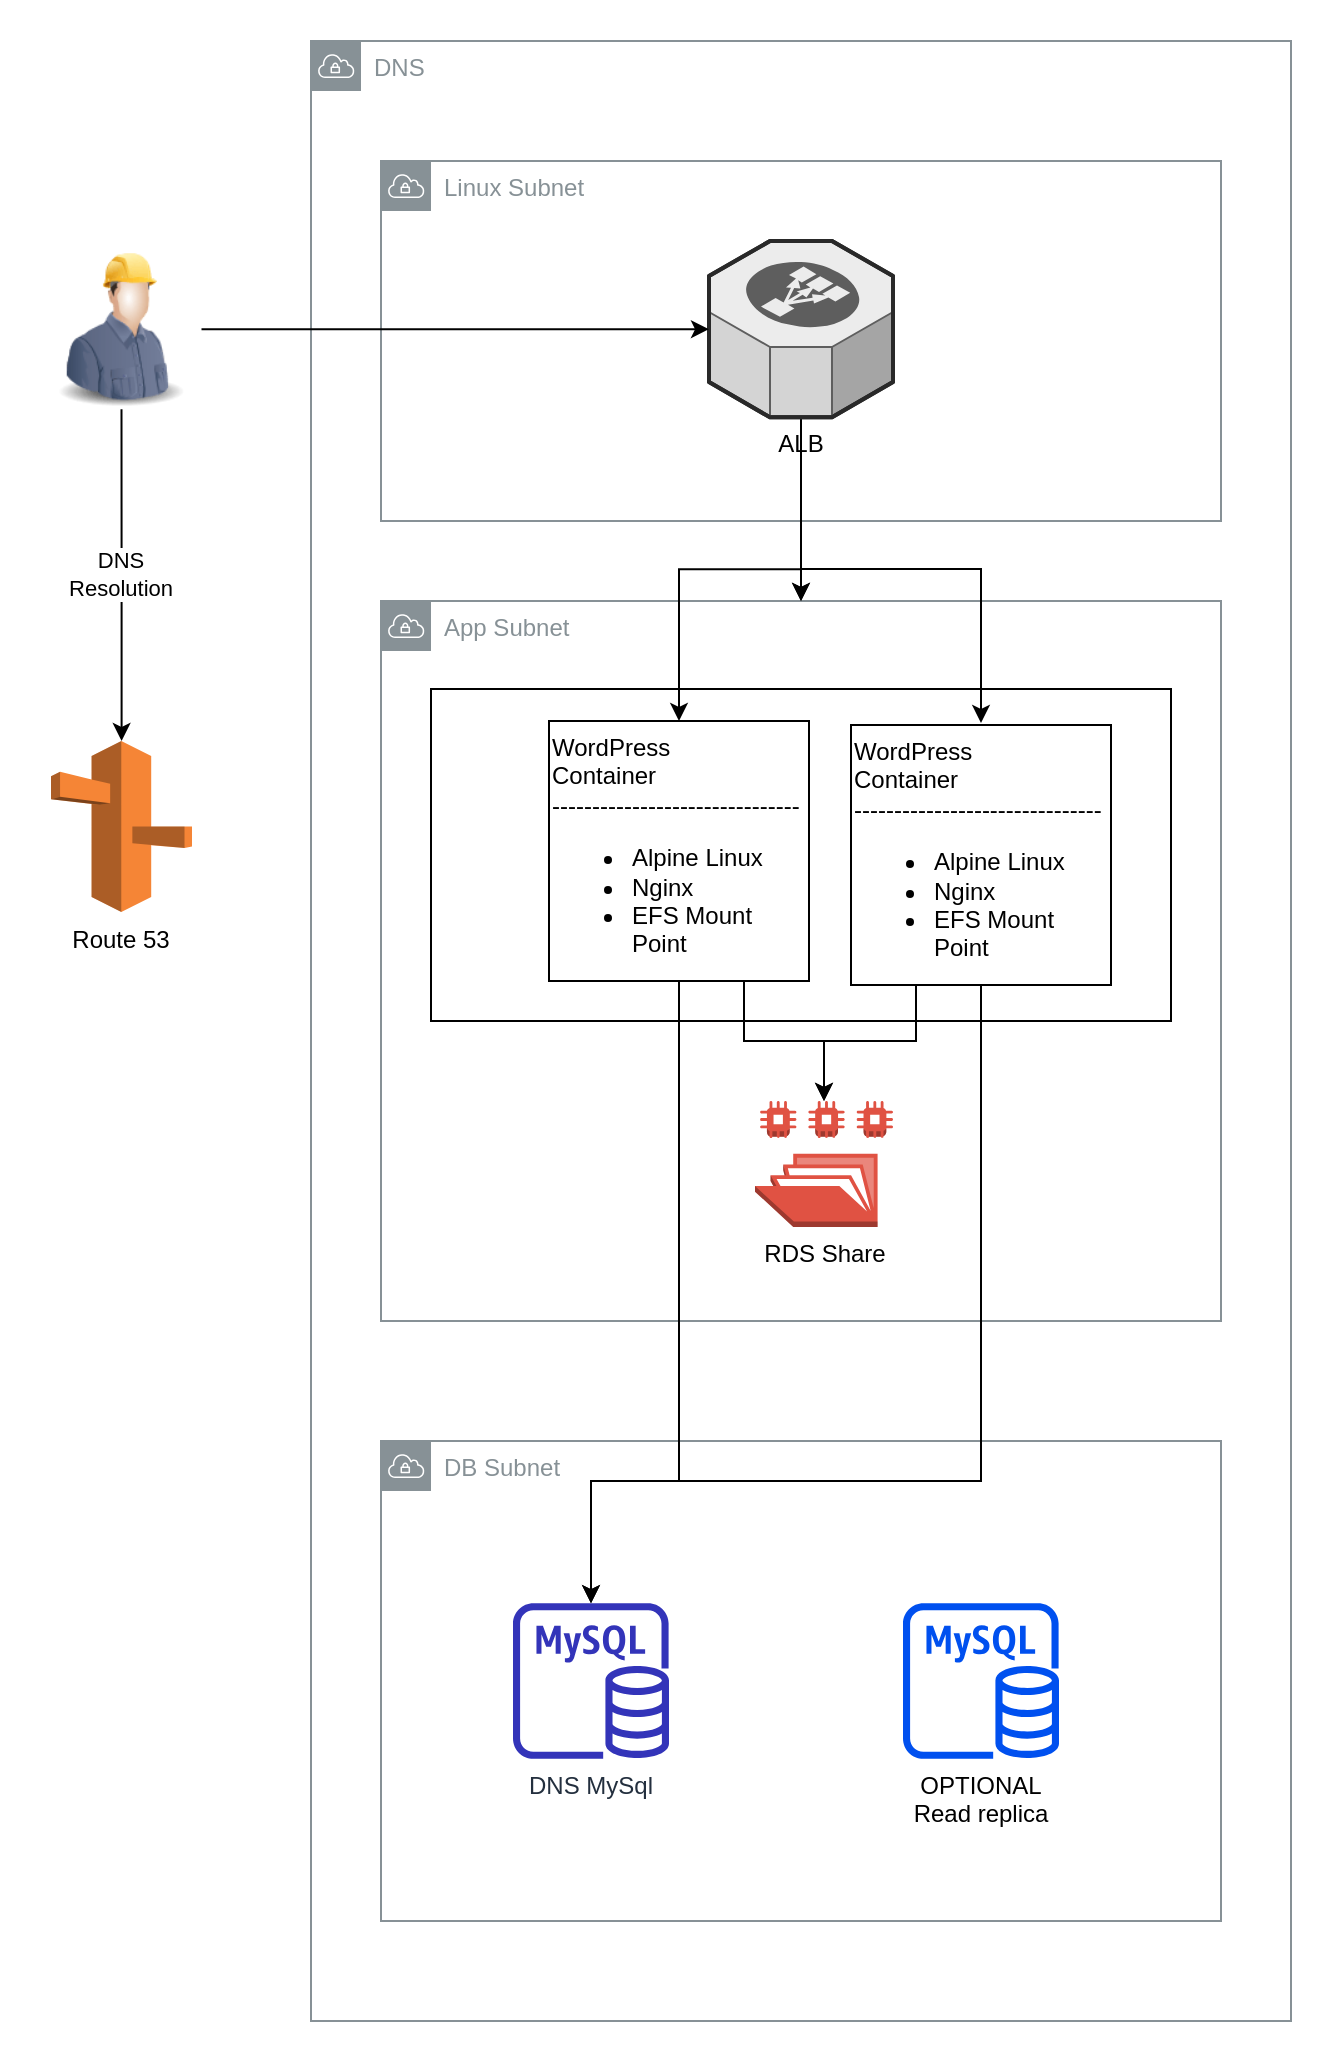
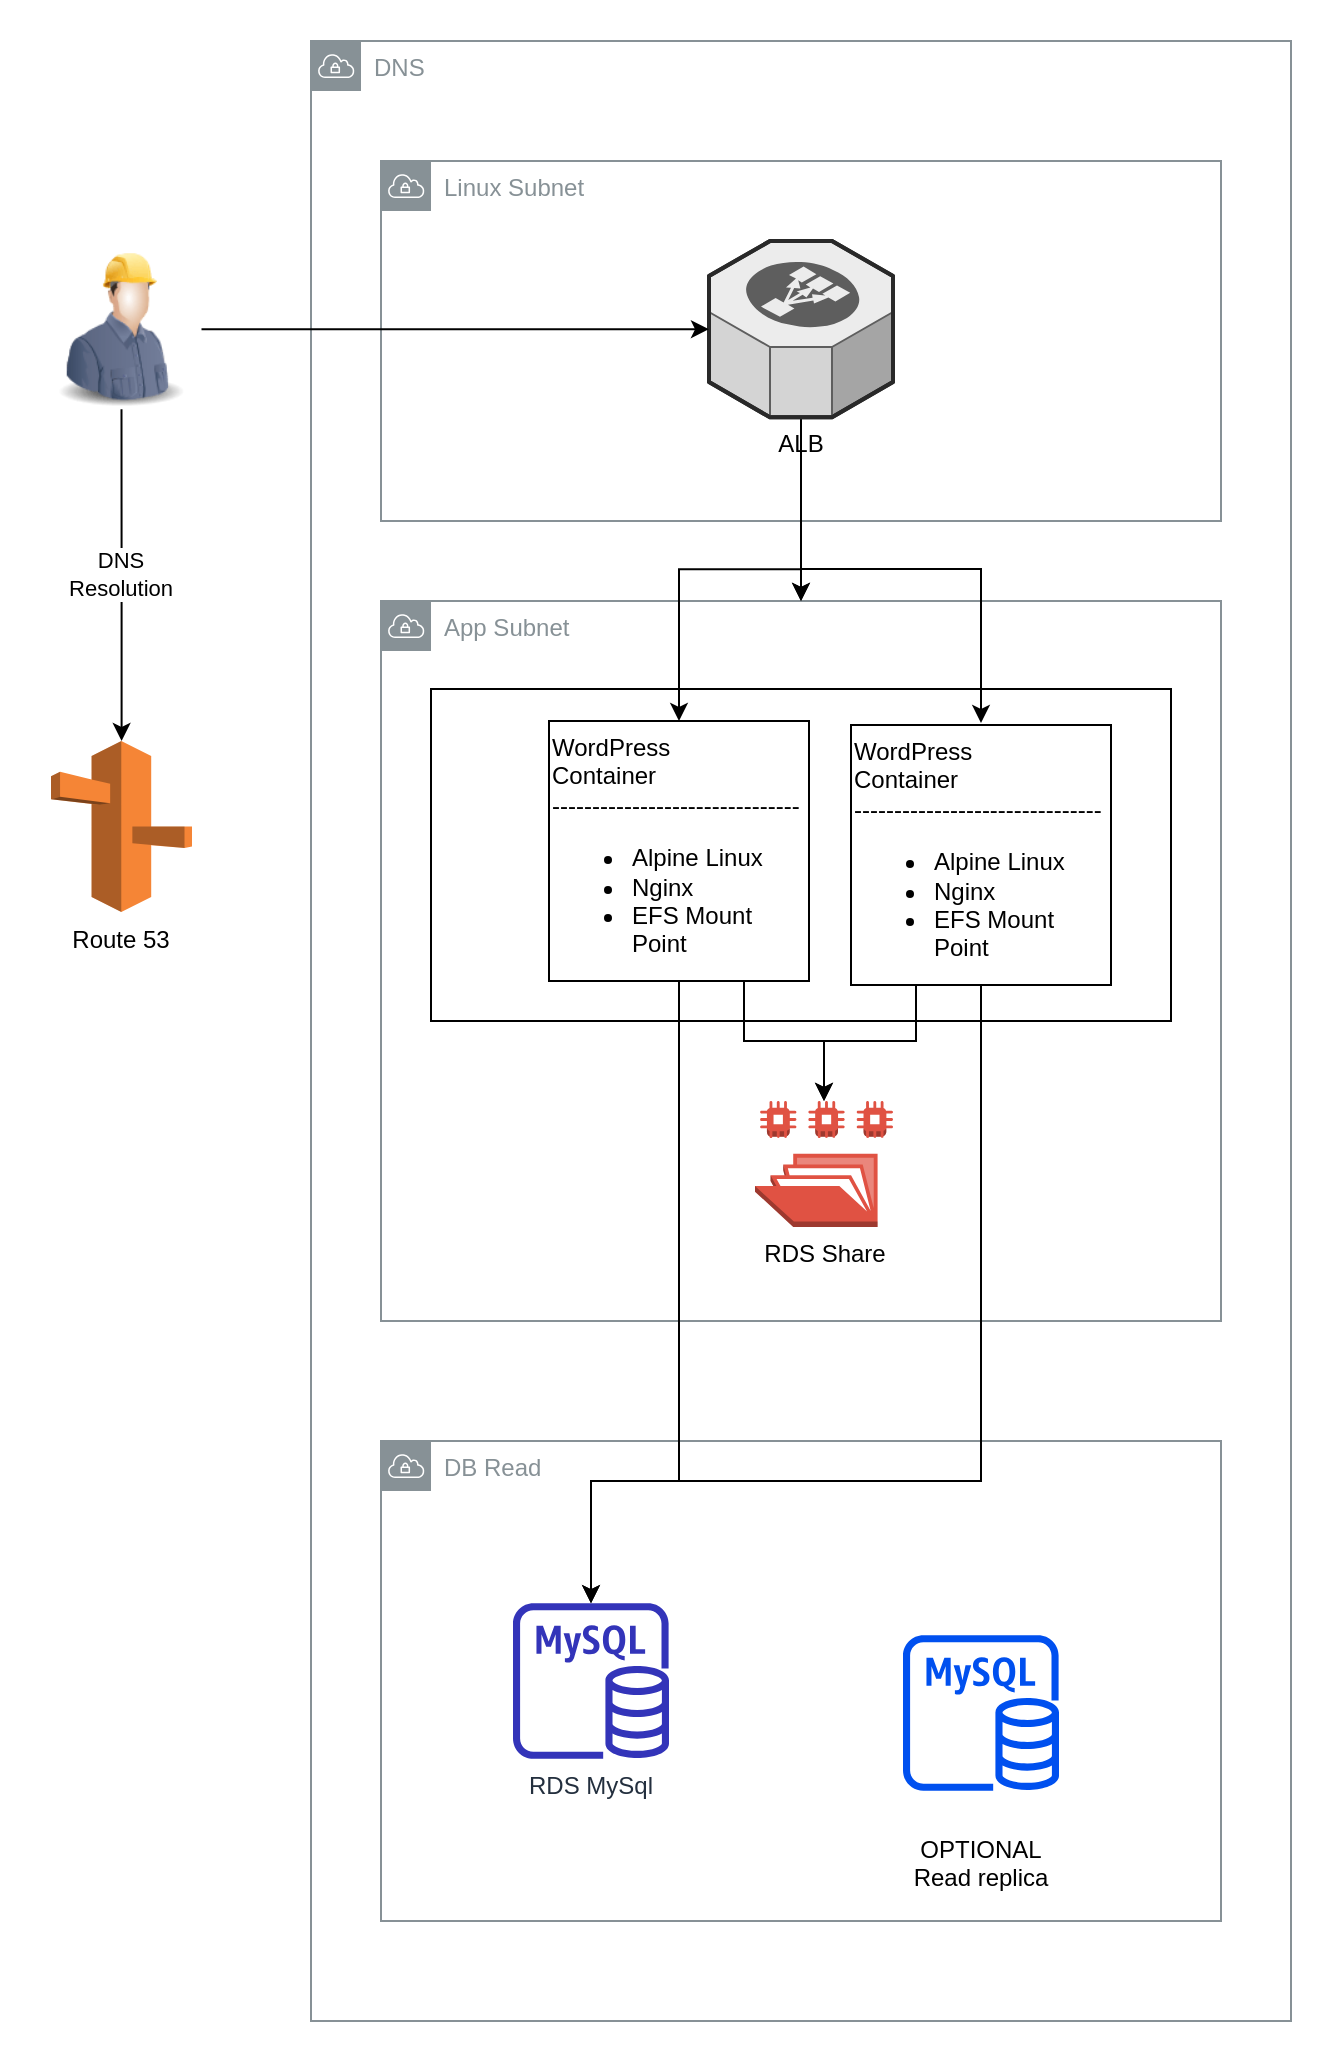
(502, 1469) -> (489, 1469)
(981, 1681) -> (981, 1713)
(592, 1787) -> (592, 1787)
